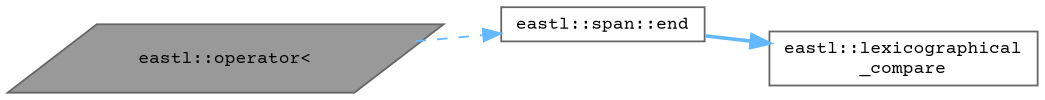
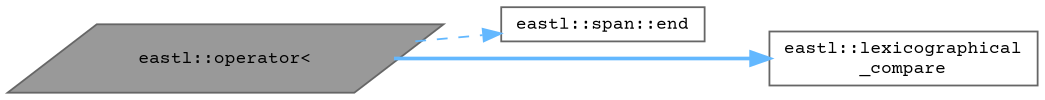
(728, 39) -> (573, 58)
